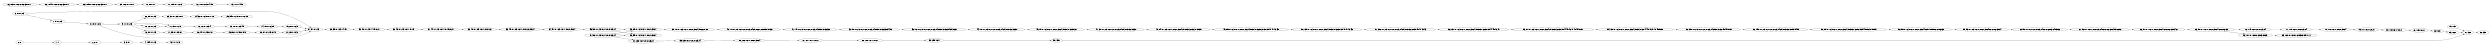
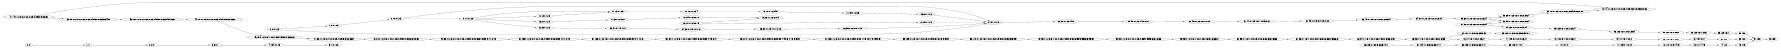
(175, 17) -> (618, 28)
none -> (853, 29)
(782, 30) -> (822, 3)
(1116, 30) -> (334, 39)
(253, 32) -> (730, 21)
none -> (1724, 45)
